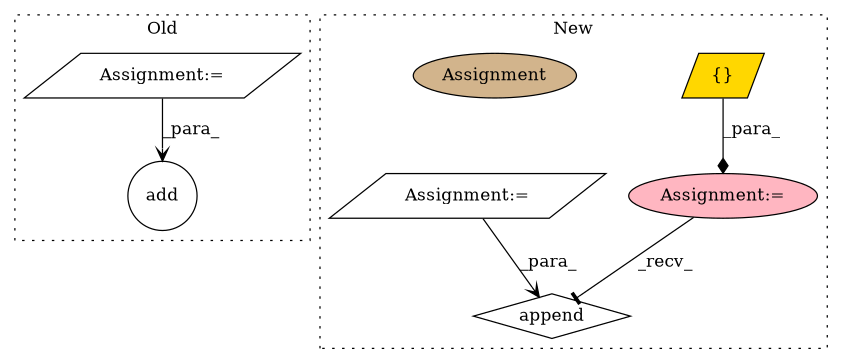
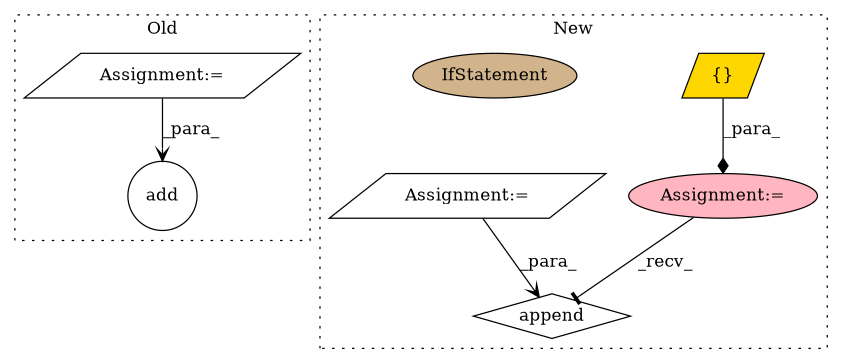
(495, 76) -> (495, 76)
